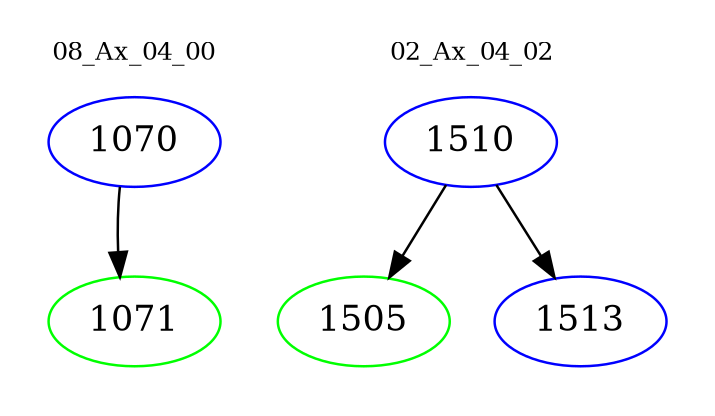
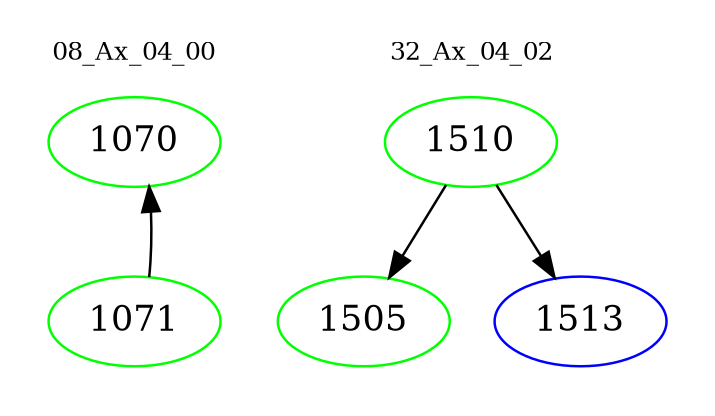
(472, 54) -> (472, 54)
(135, 142) -> (135, 142)
(471, 142) -> (471, 142)
(118, 219) -> (151, 245)
